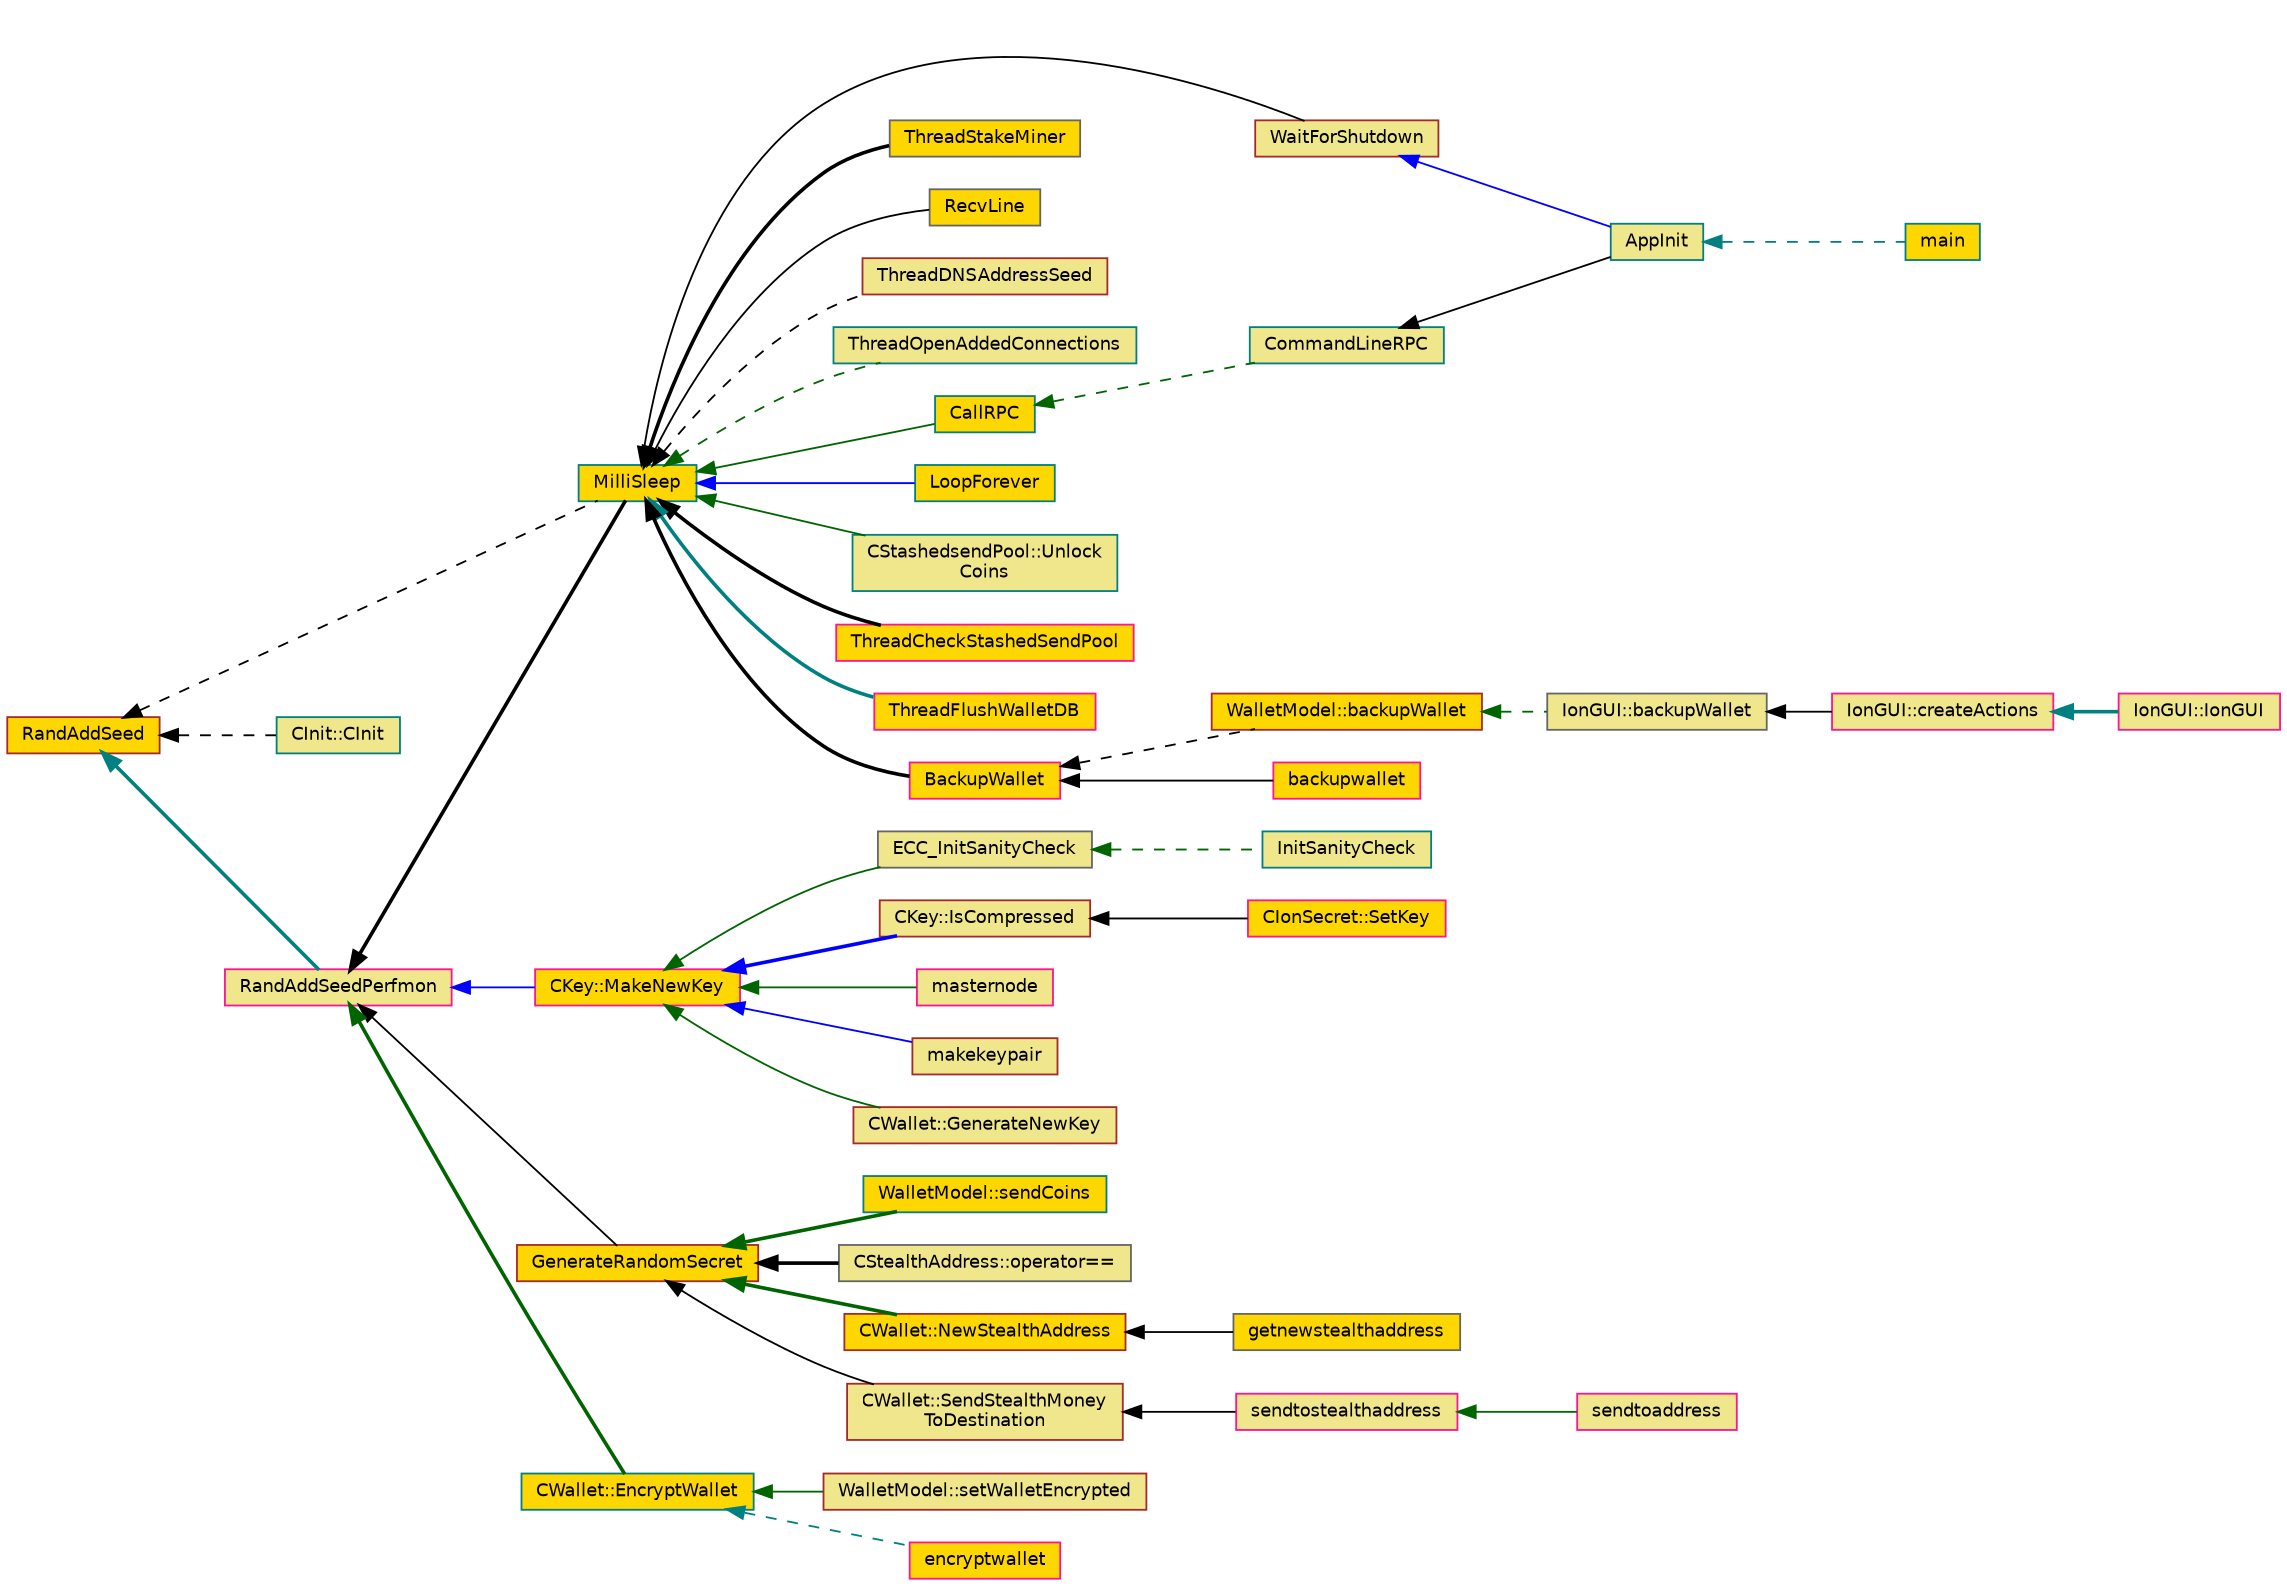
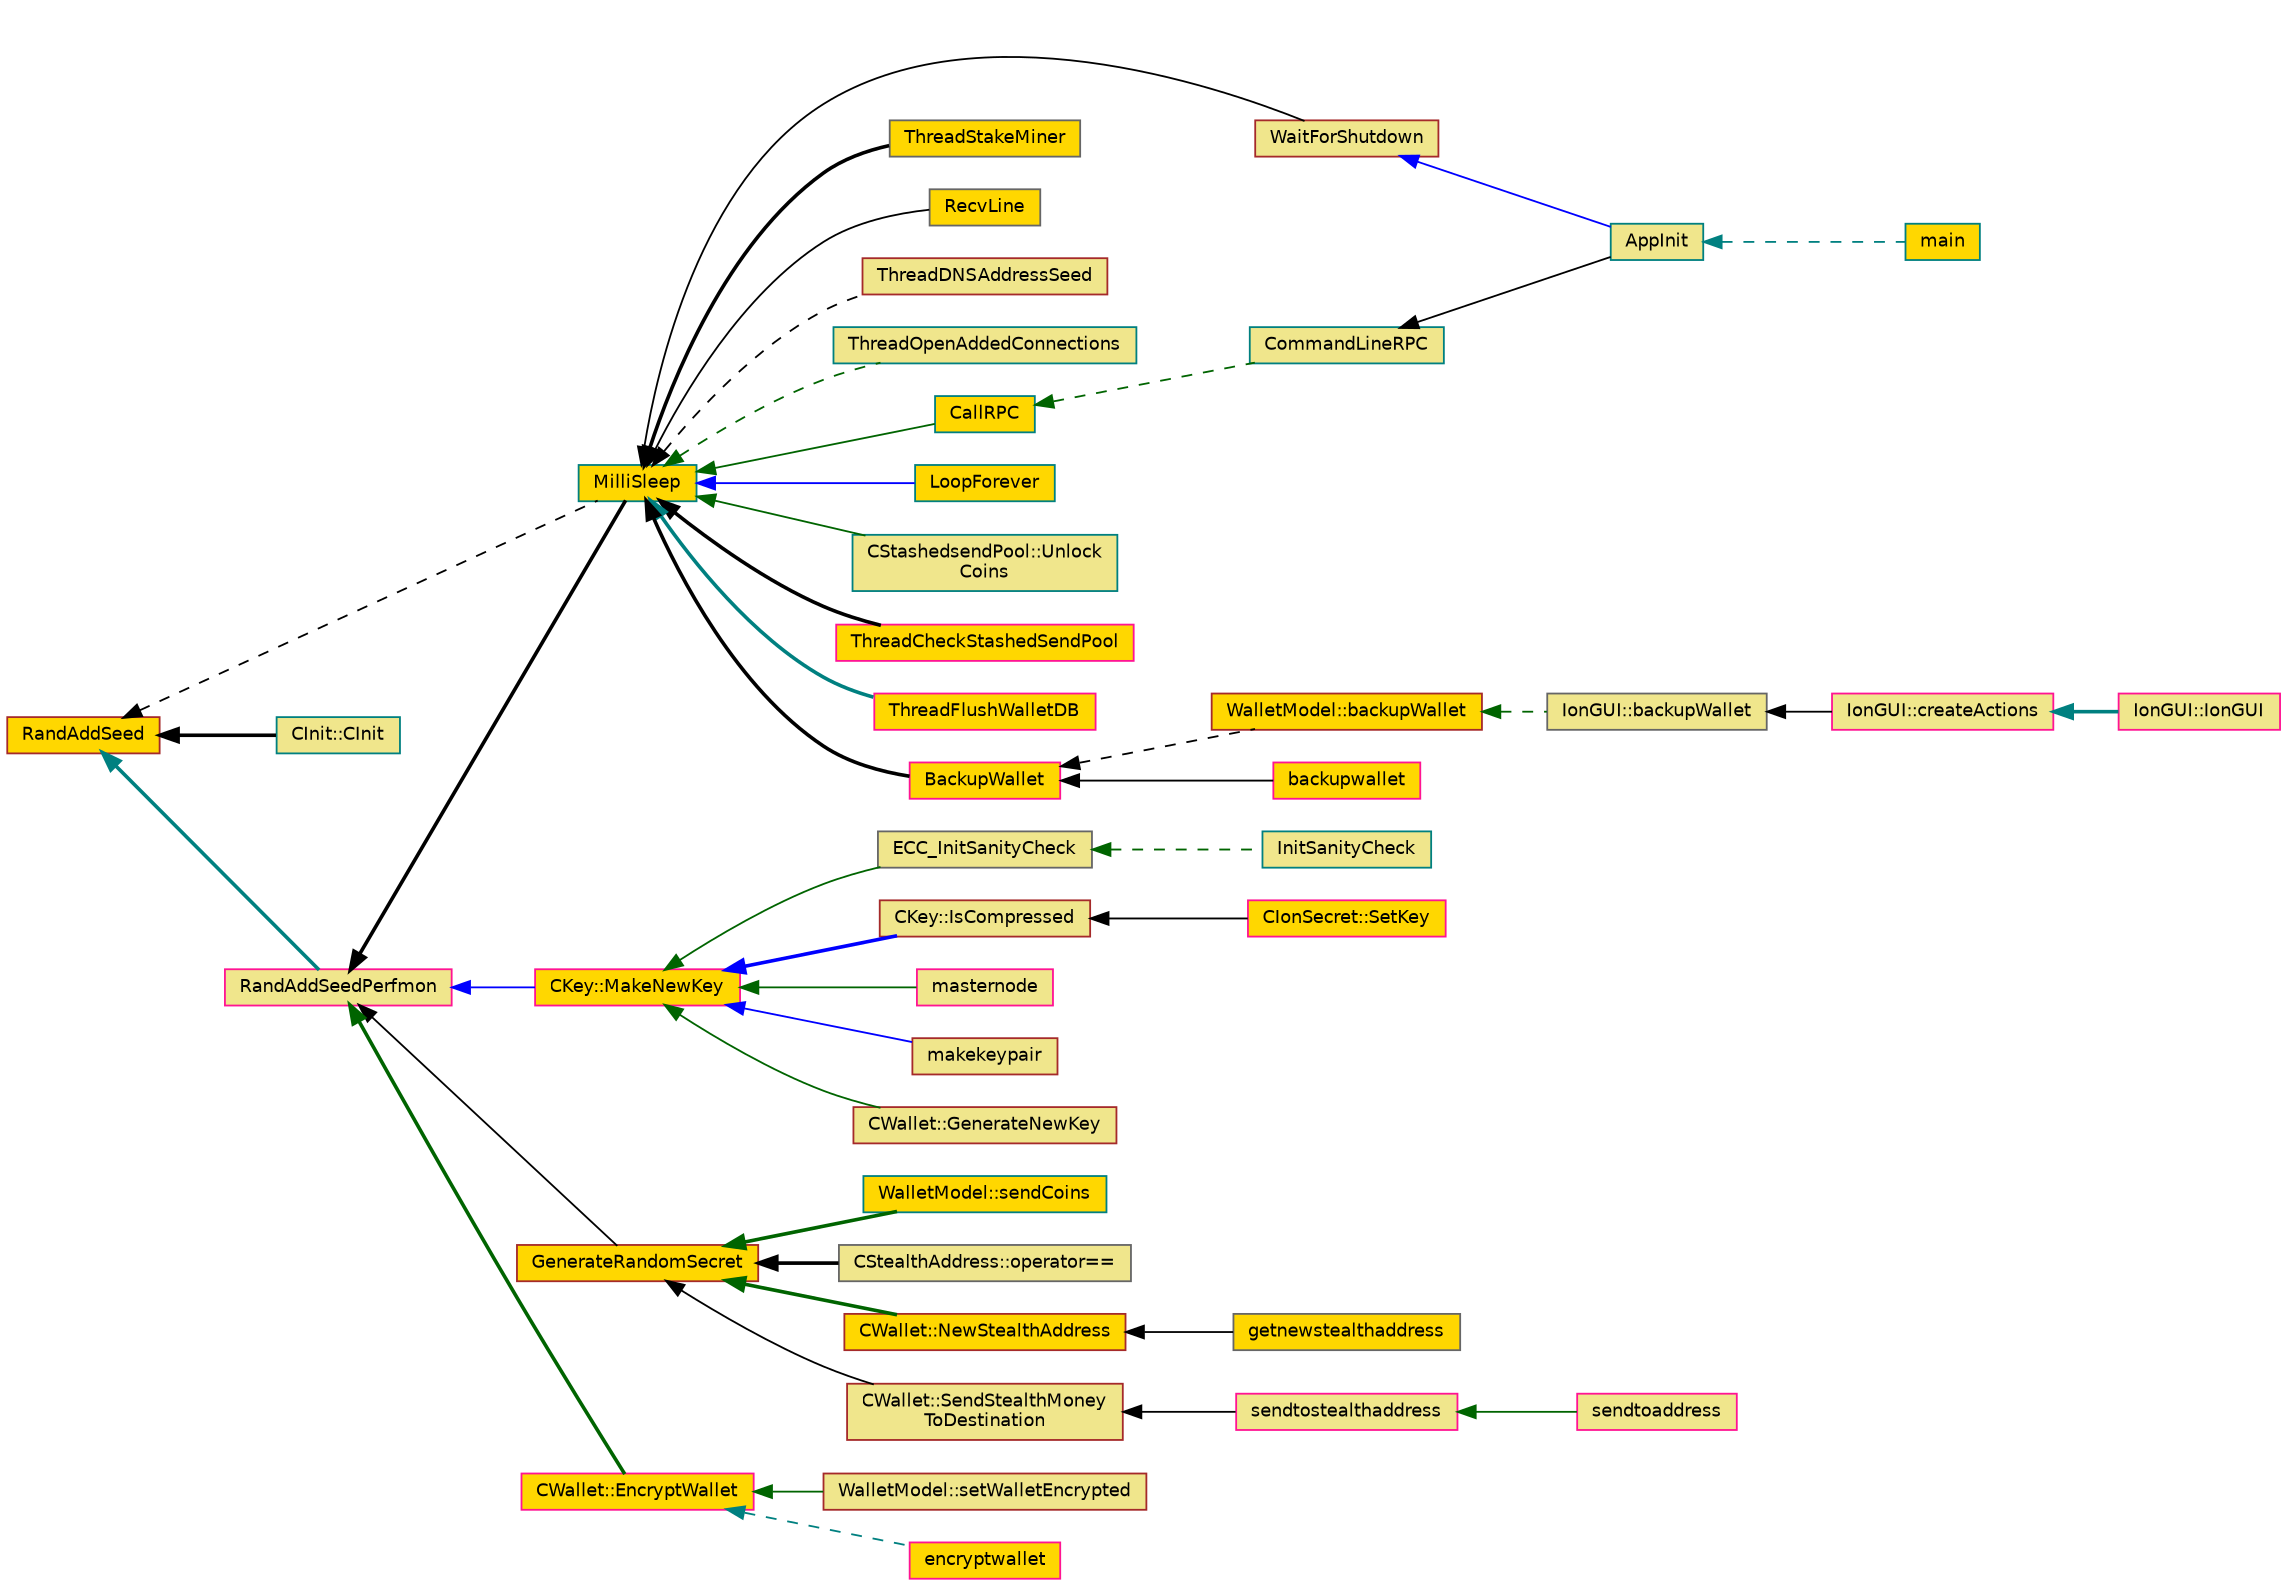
(227, 735) -> (227, 735)
(638, 1492) -> (638, 1492)
